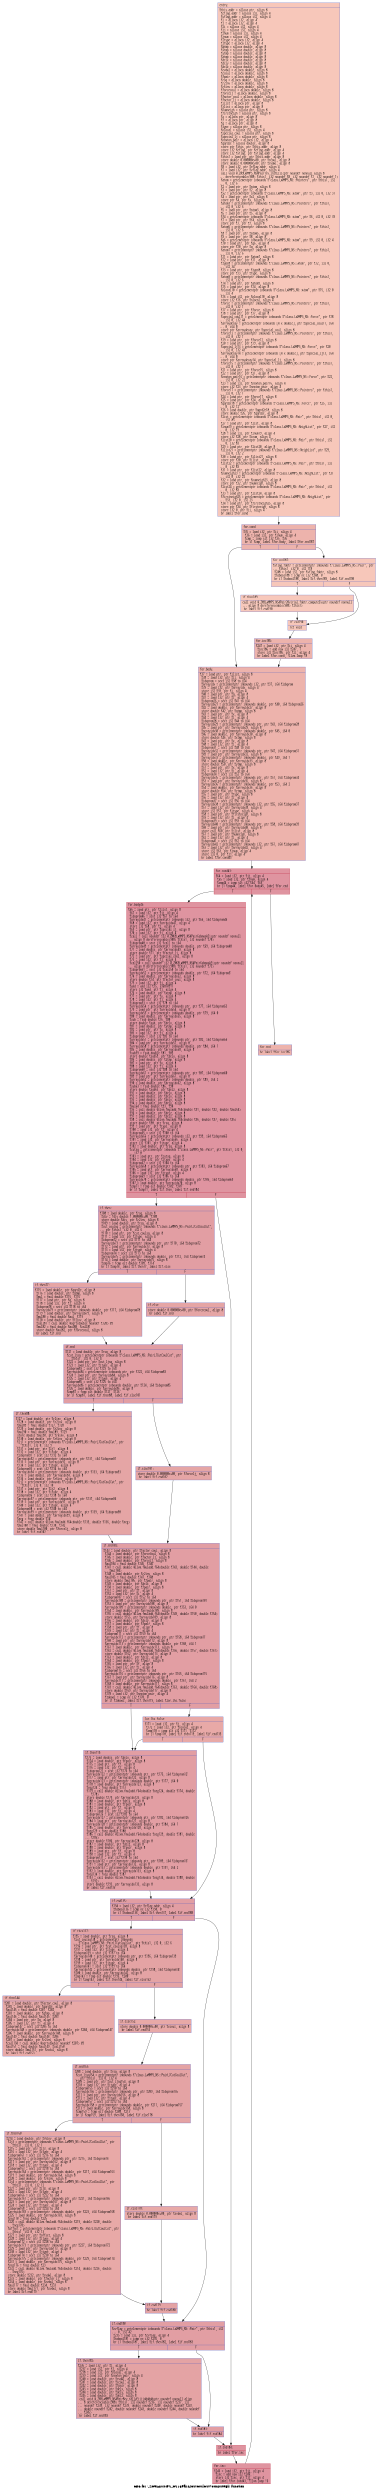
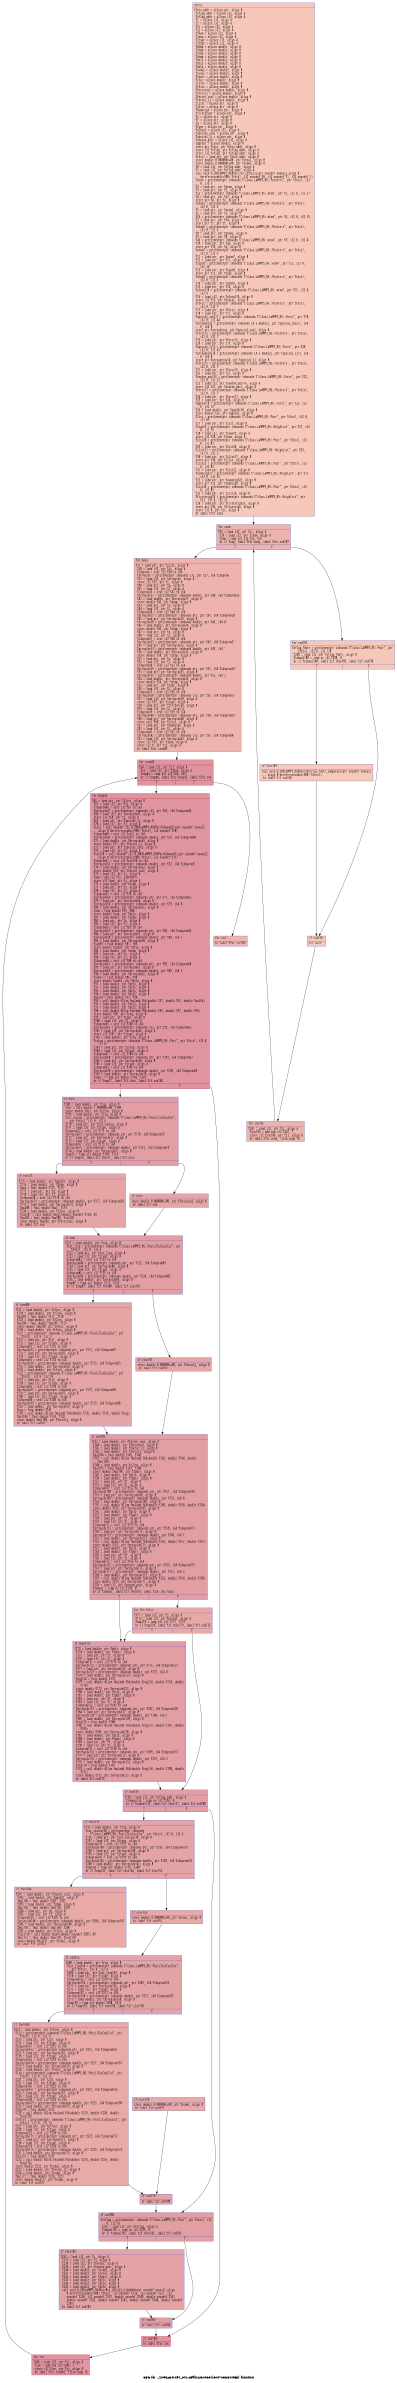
(280, 662) -> (260, 837)
(161, 2164) -> none
